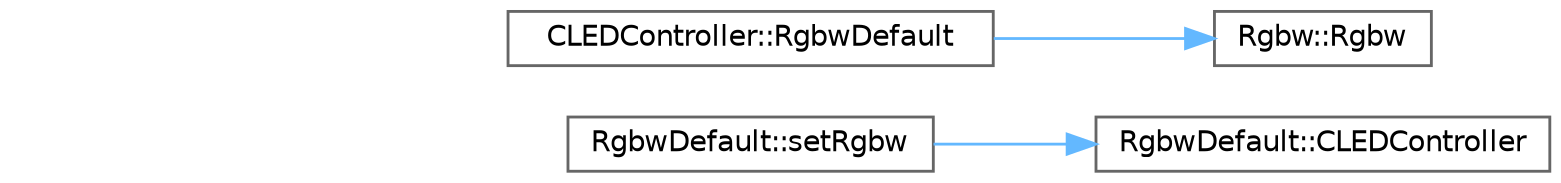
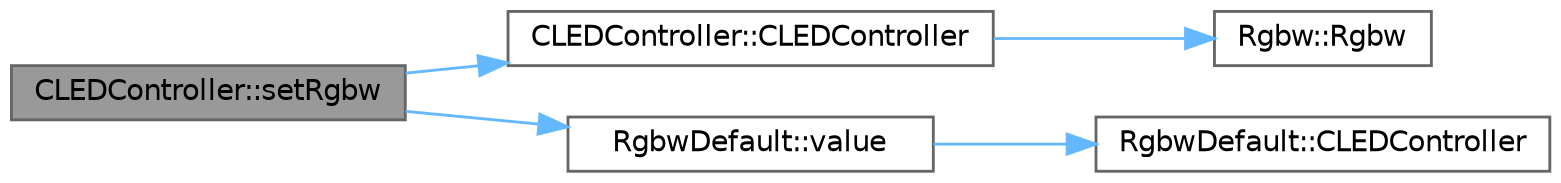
(751, 39) -> (751, 39)
none -> (208, 93)
(751, 144) -> (751, 144)
